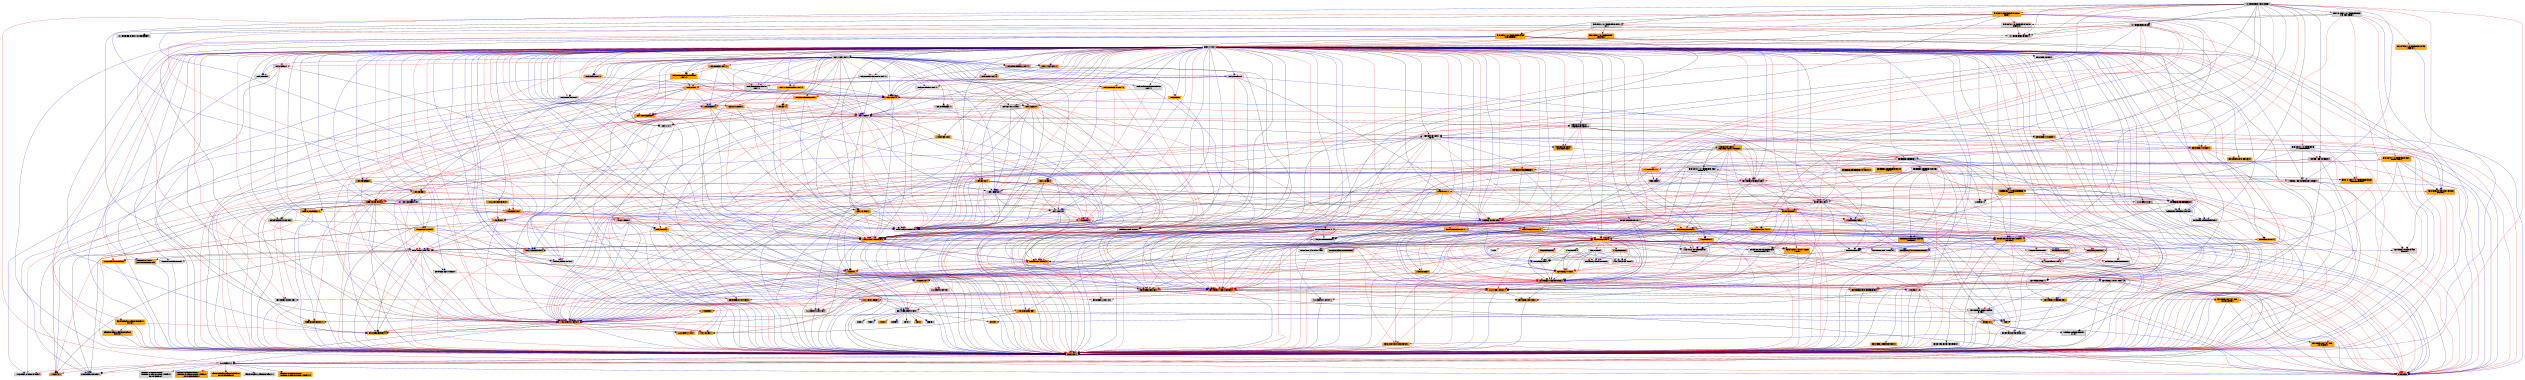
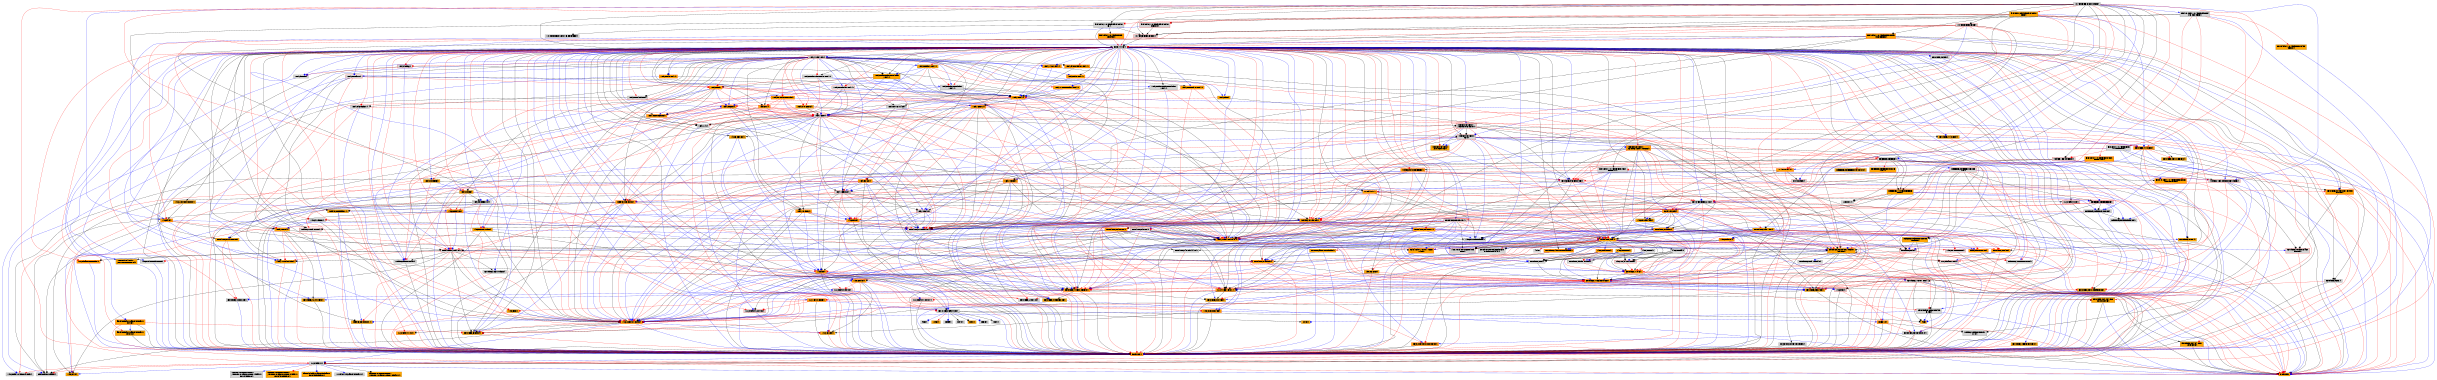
(1654, 181) -> (1799, 181)
(1821, 202) -> (1702, 202)
(1741, 244) -> (1721, 245)
(260, 374) -> (350, 374)
